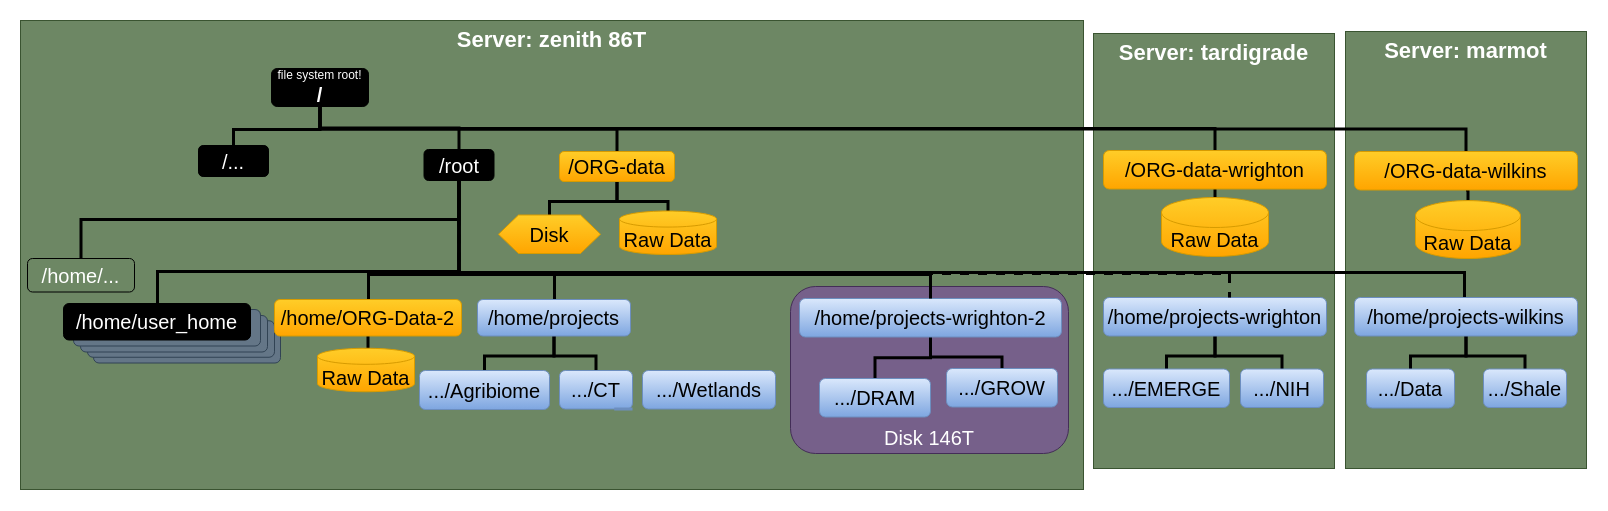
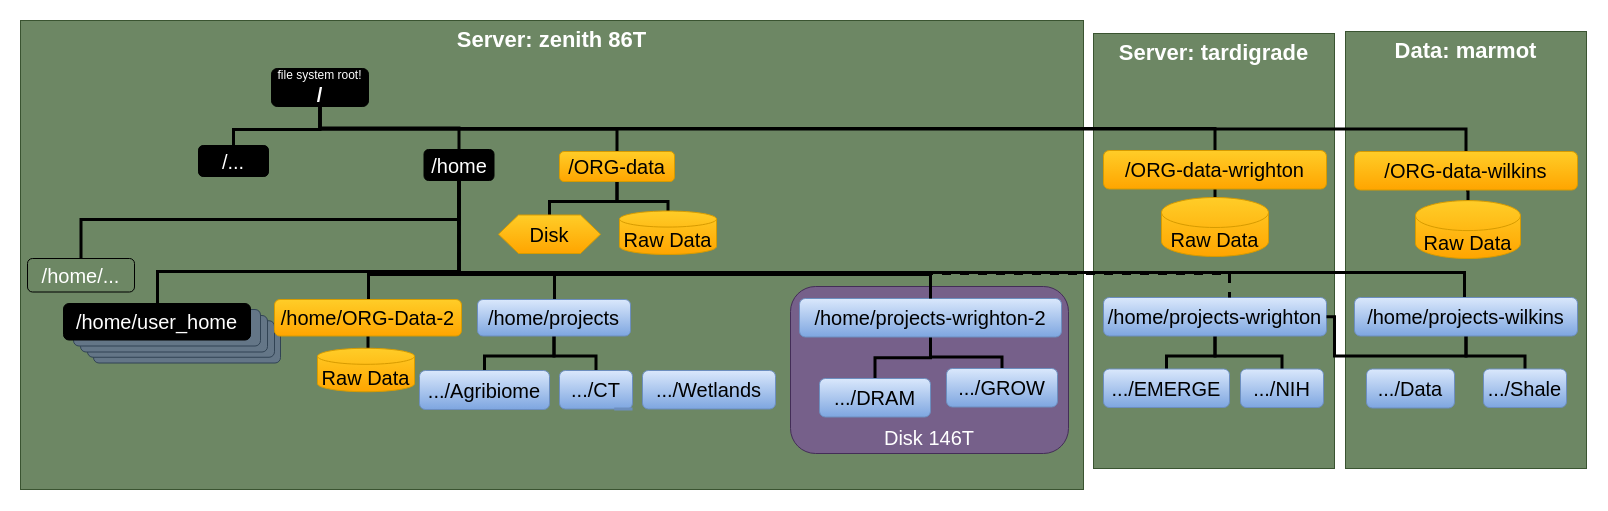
(1466, 48) -> (1466, 48)
(460, 166) -> (460, 166)
(1411, 361) -> (1351, 356)
